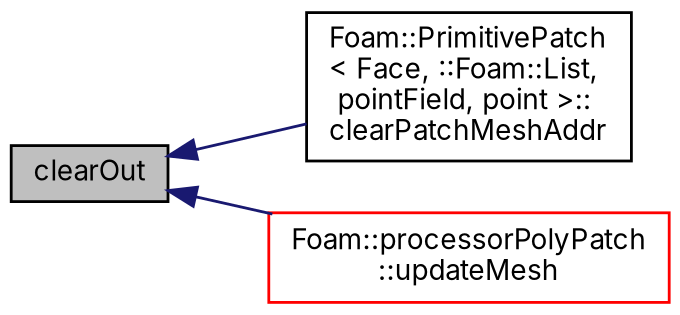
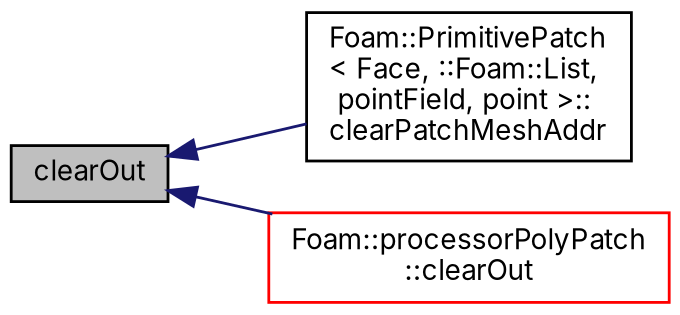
(469, 258) -> (469, 258)
